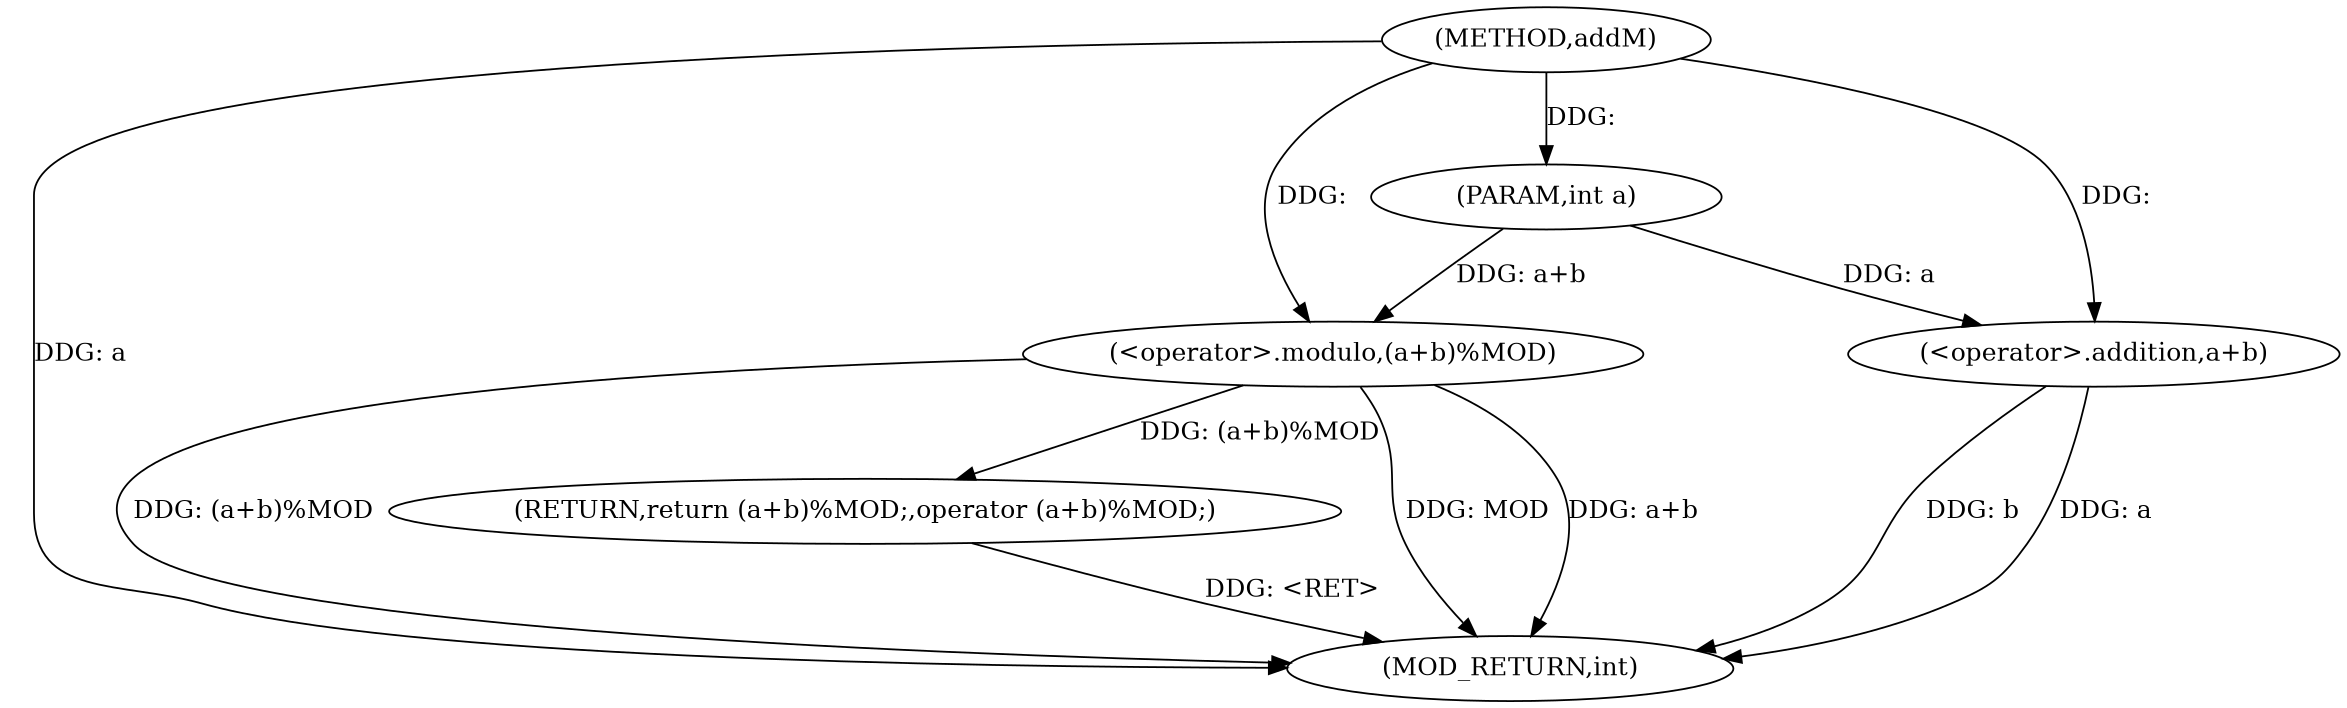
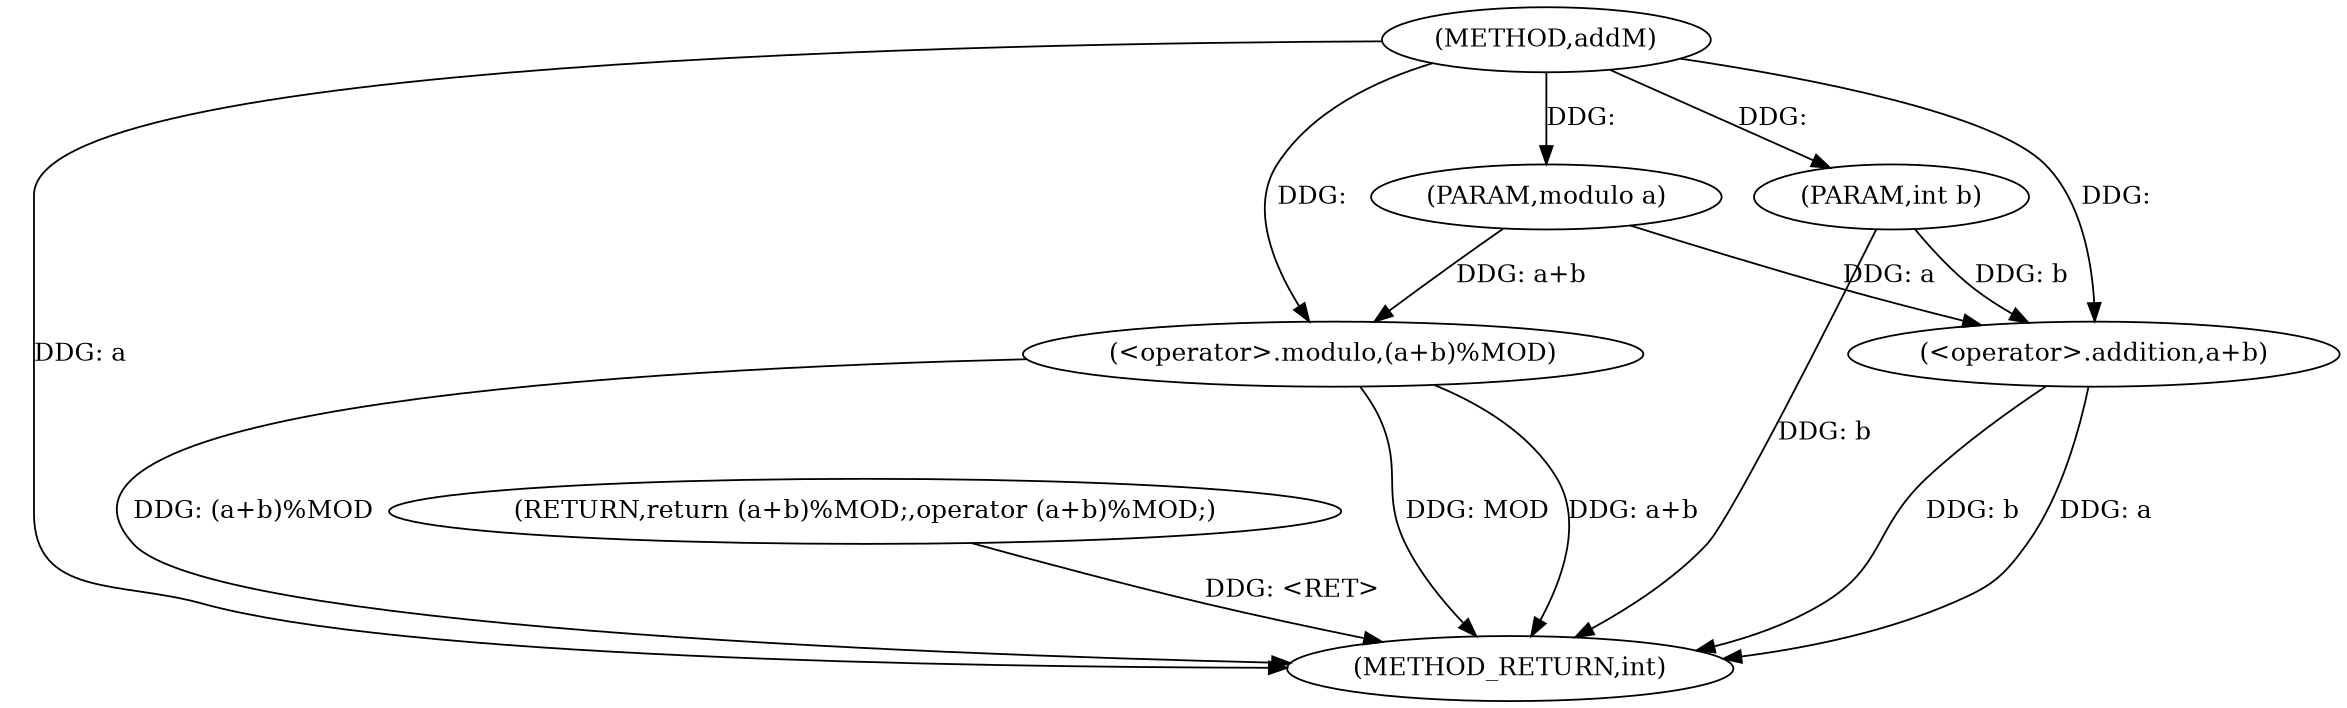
(1546, 197) -> (1546, 197)
none -> (1892, 197)
(1109, 429) -> none
(1510, 669) -> (1510, 669)
